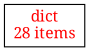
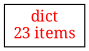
(45, 26) -> (45, 26)
